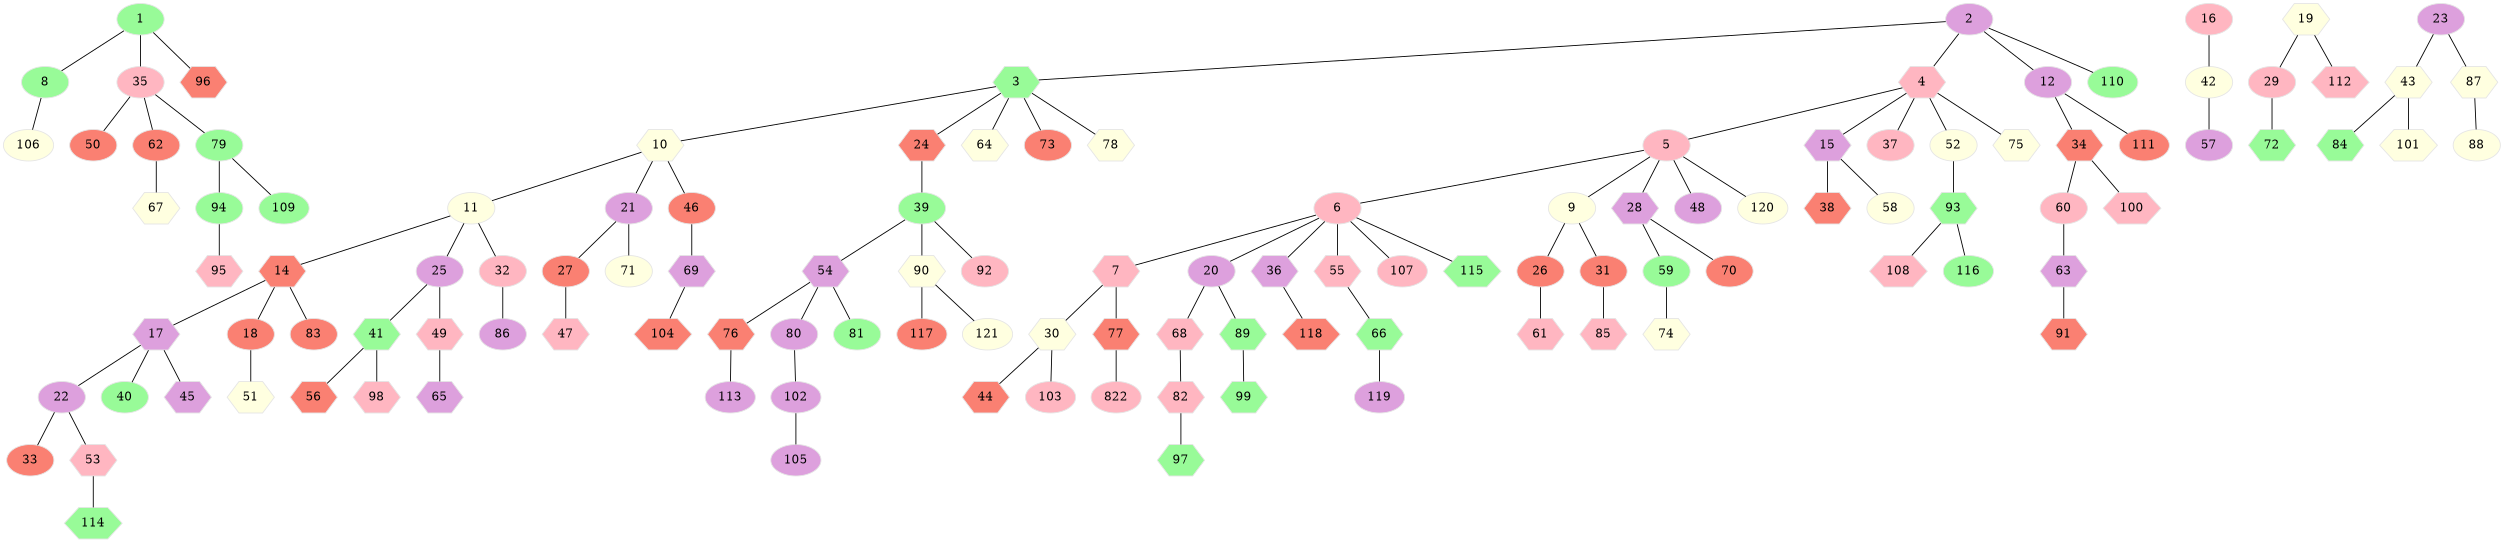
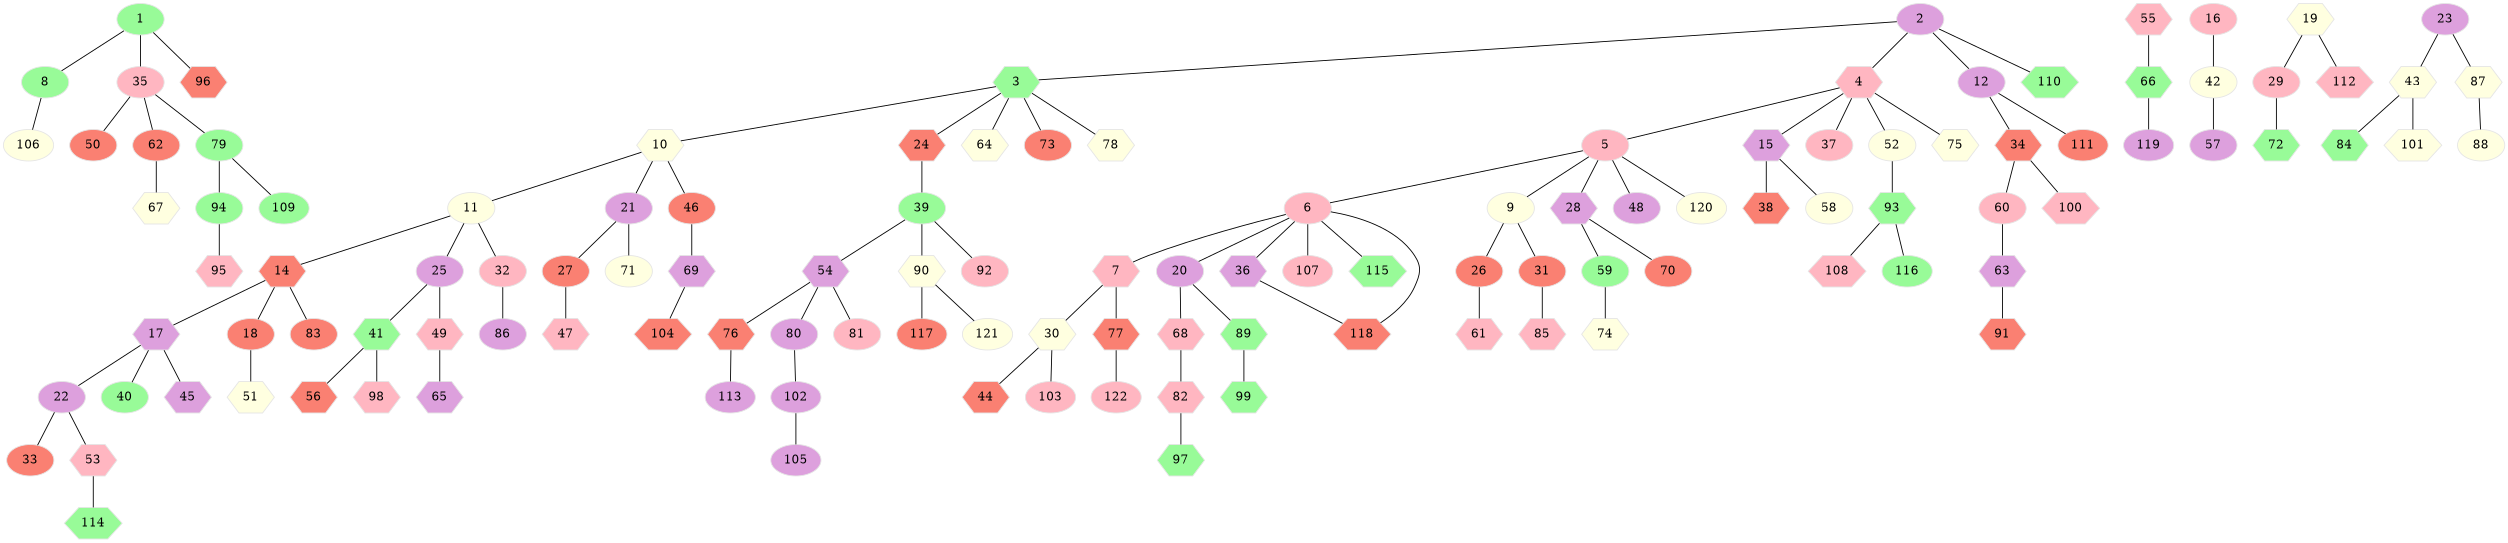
(2113, 82) -> (2050, 82)
(1338, 240) -> (1410, 250)
(857, 334) -> (857, 334)
(1116, 397) -> (1116, 397)
